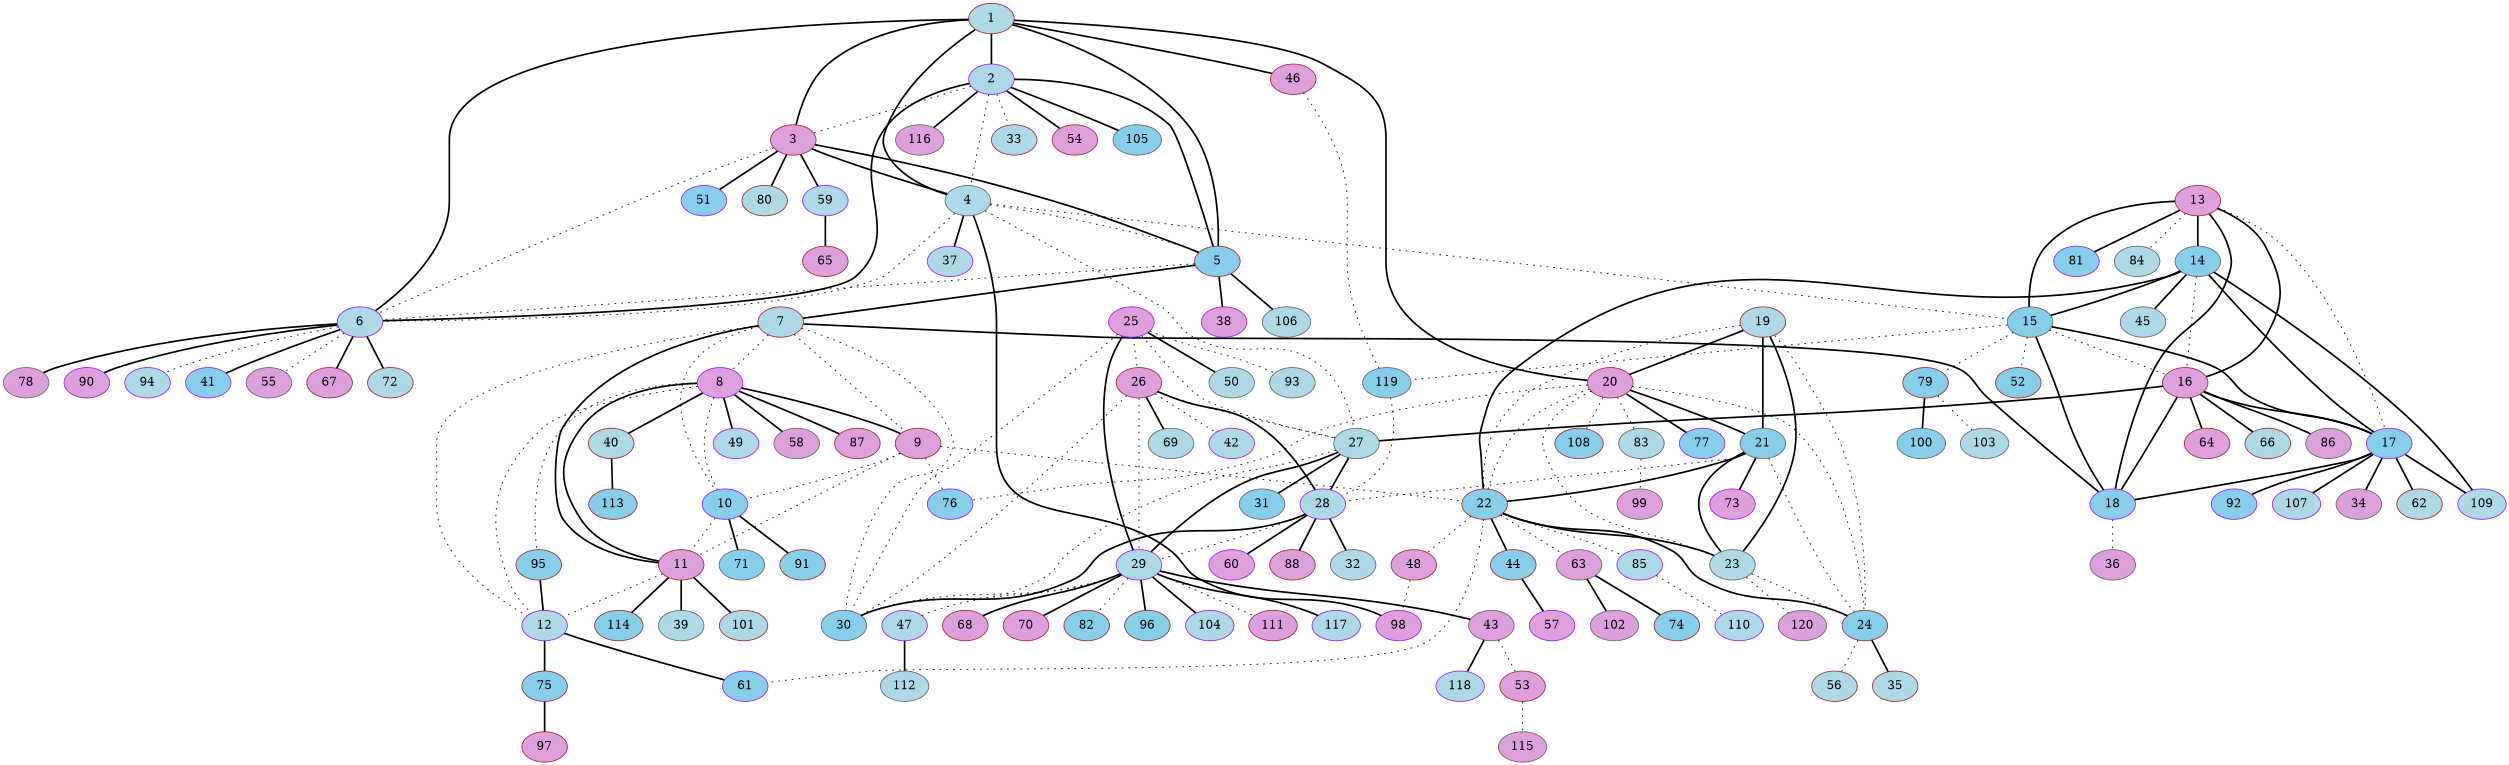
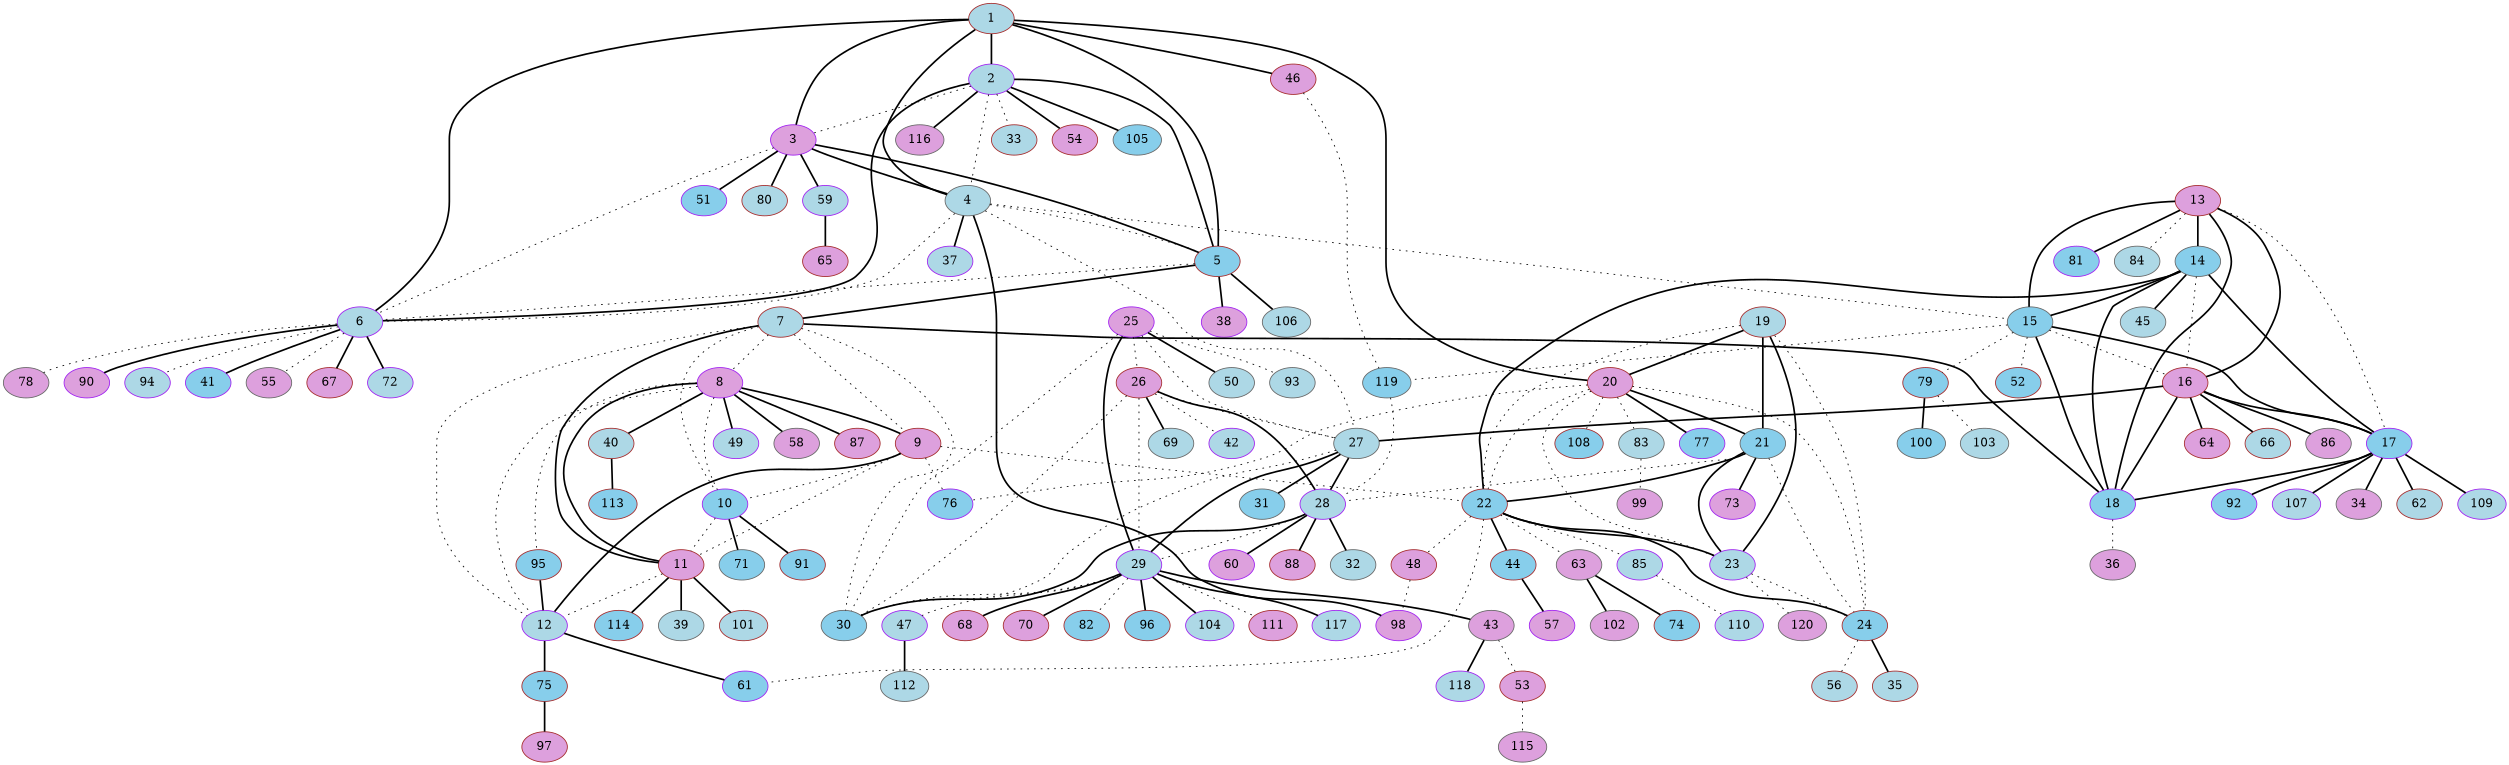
(793, 140) -> (793, 140)
(189, 339) -> (189, 339)
(2353, 370) -> (2095, 359)
(390, 383) -> (390, 383)
none -> (696, 488)
(1732, 565) -> (1732, 565)
